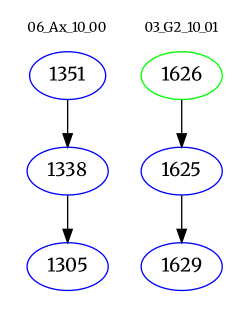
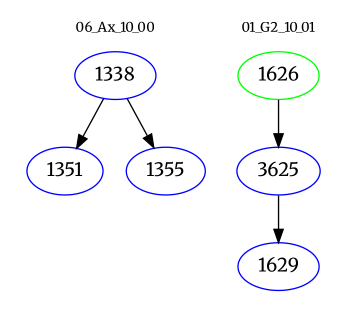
(182, 29) -> (279, 29)
(68, 117) -> (93, 117)
(182, 171) -> (279, 171)
(68, 267) -> (166, 171)
